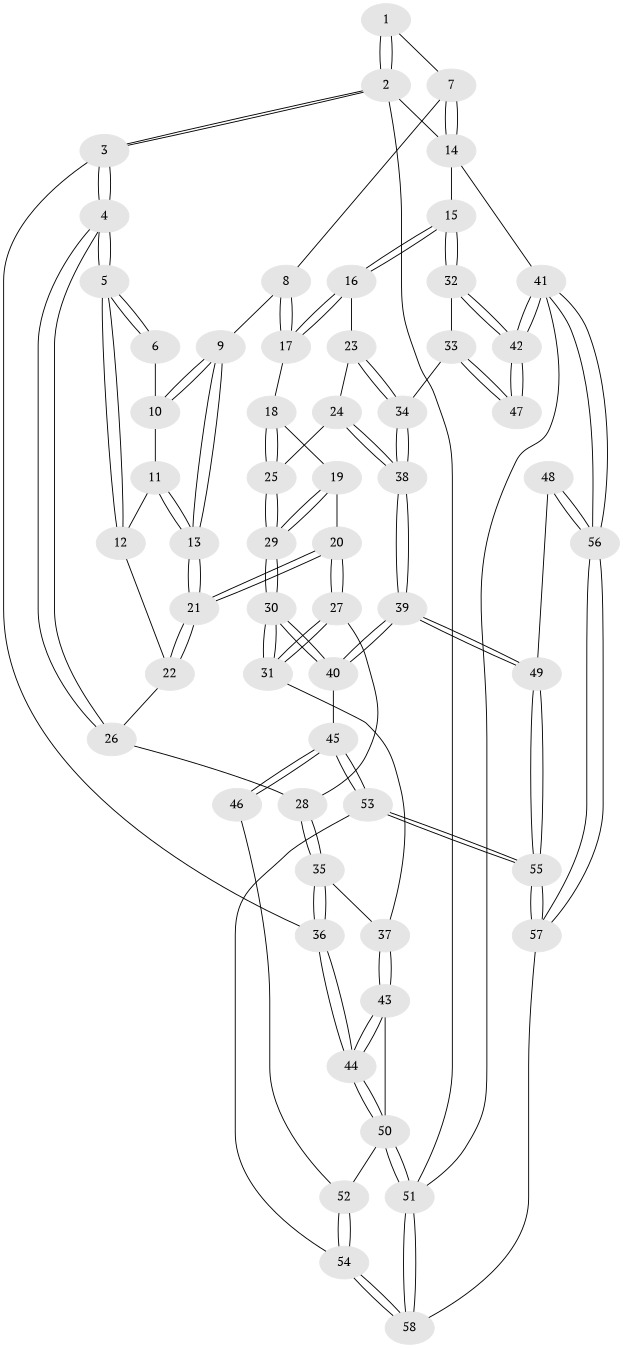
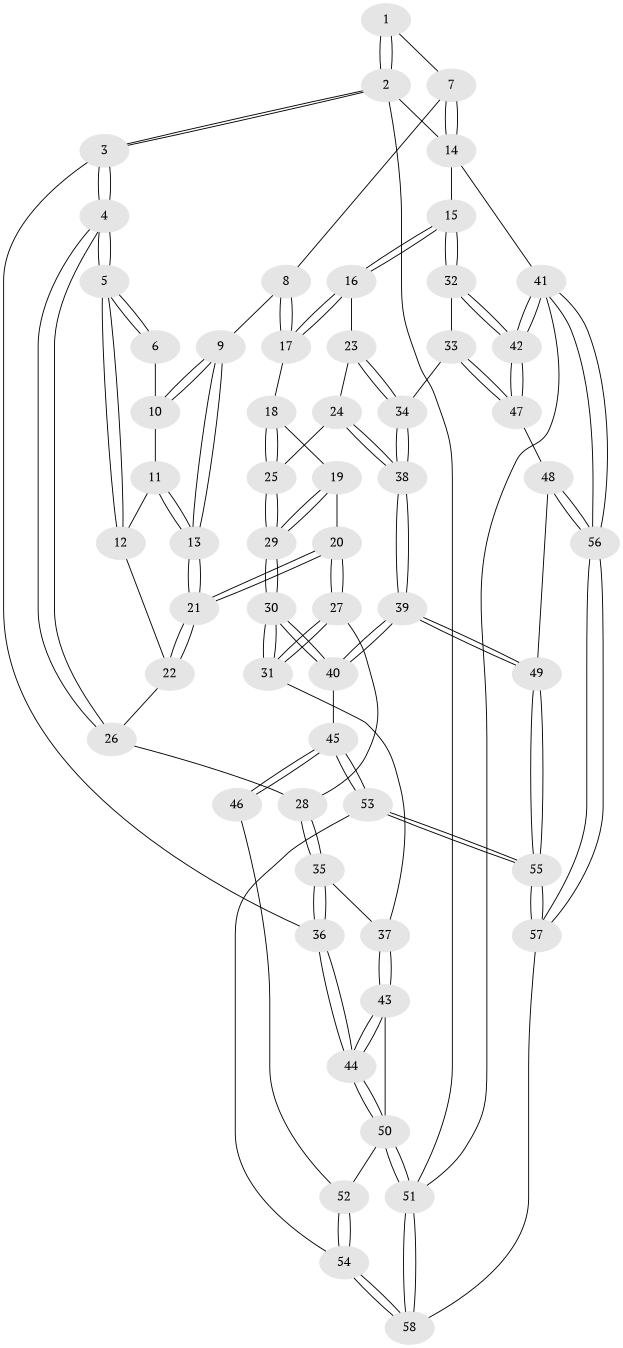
none -> (530, 440)
